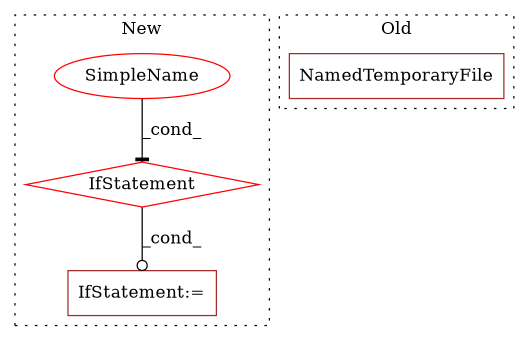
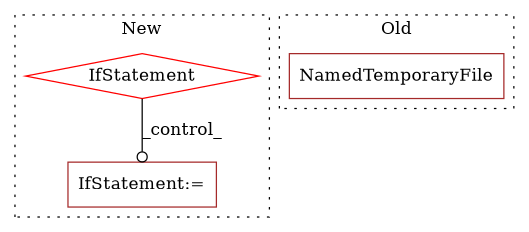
(142, 76) -> none
(172, 239) -> (182, 130)
